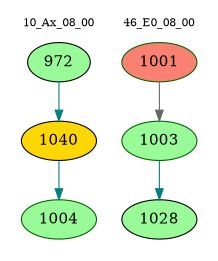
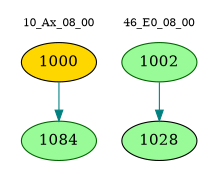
(59, 62) -> none
(159, 62) -> none
(59, 141) -> (59, 62)
(159, 141) -> (159, 62)
(59, 219) -> (59, 141)
